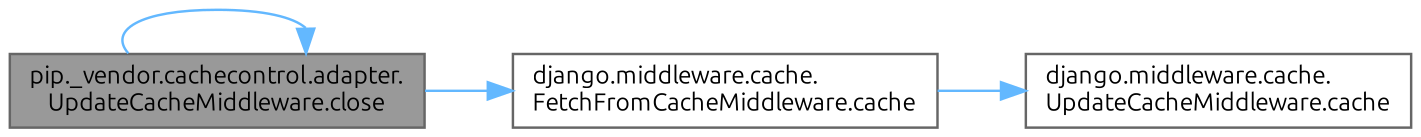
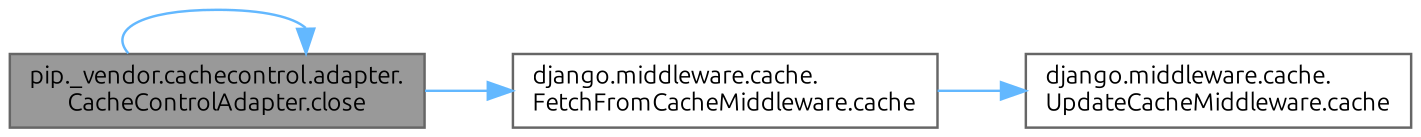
(217, 91) -> (217, 91)
